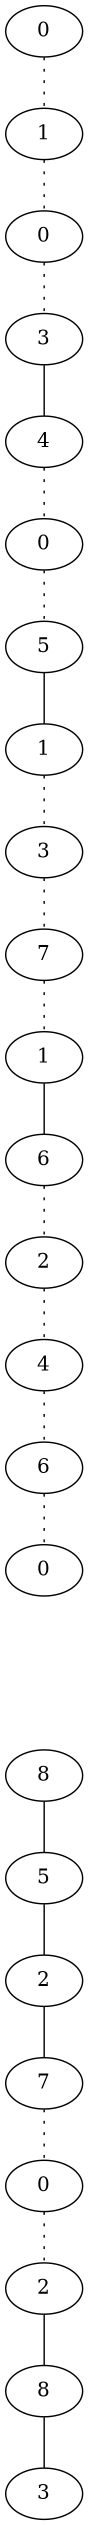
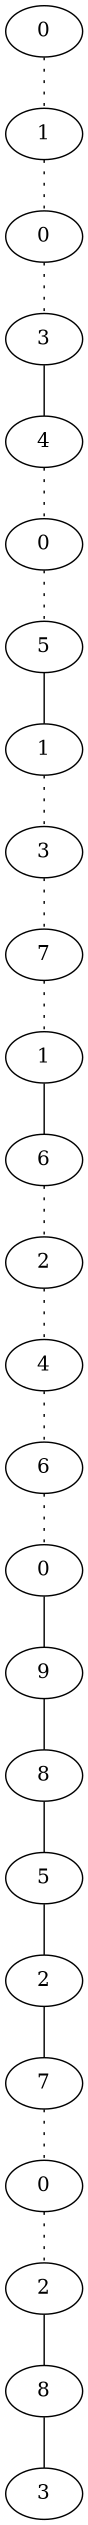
none -> (44, 1673)
